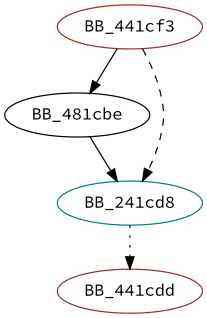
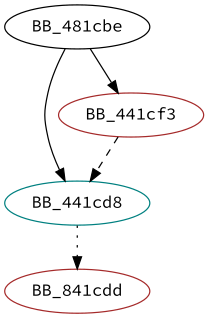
(107, 66) -> (101, 66)
(130, 203) -> (77, 203)
(130, 291) -> (77, 291)
